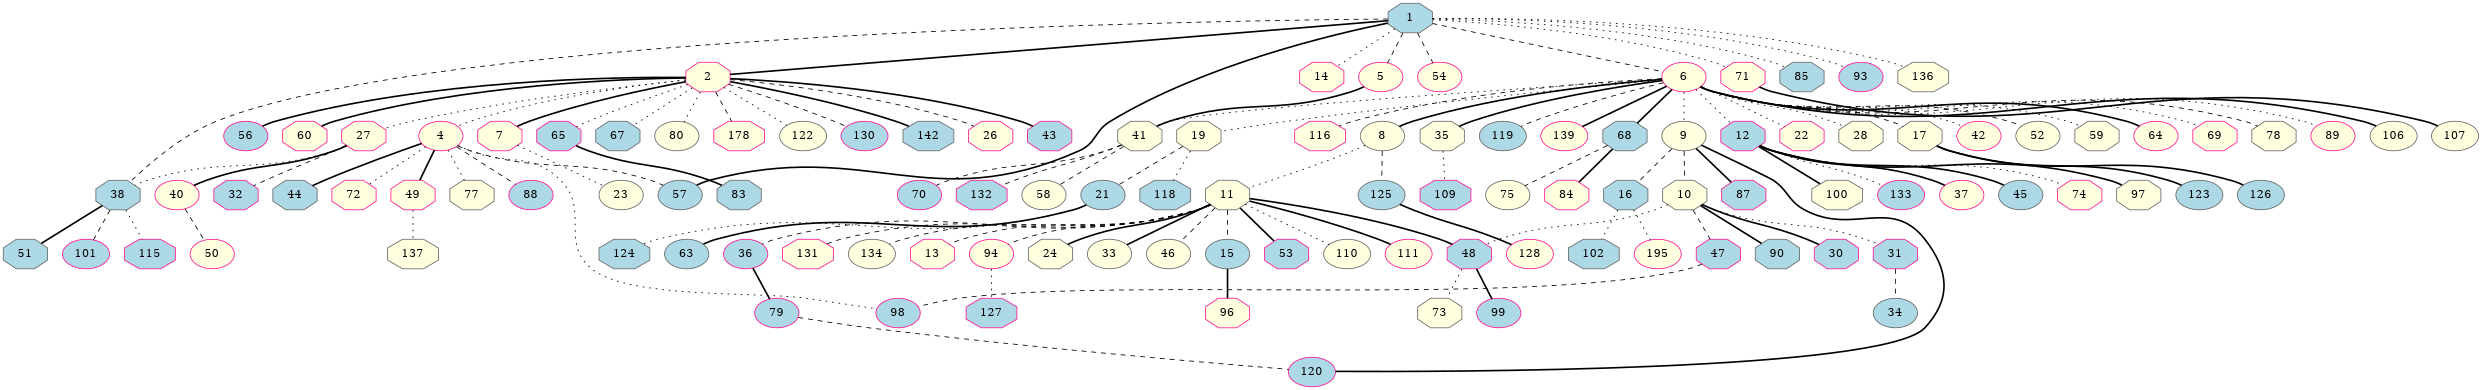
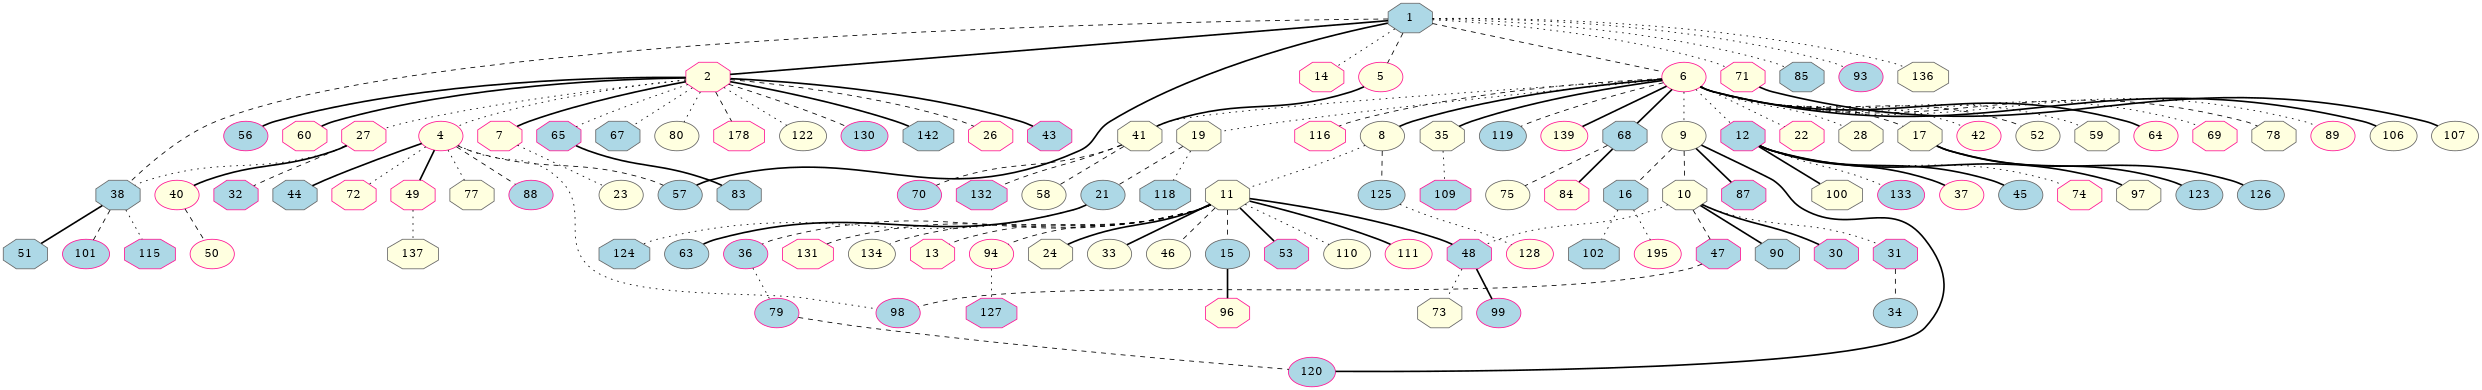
(1440, 77) -> none
(1456, 225) -> (1456, 225)
(761, 284) -> (761, 284)
